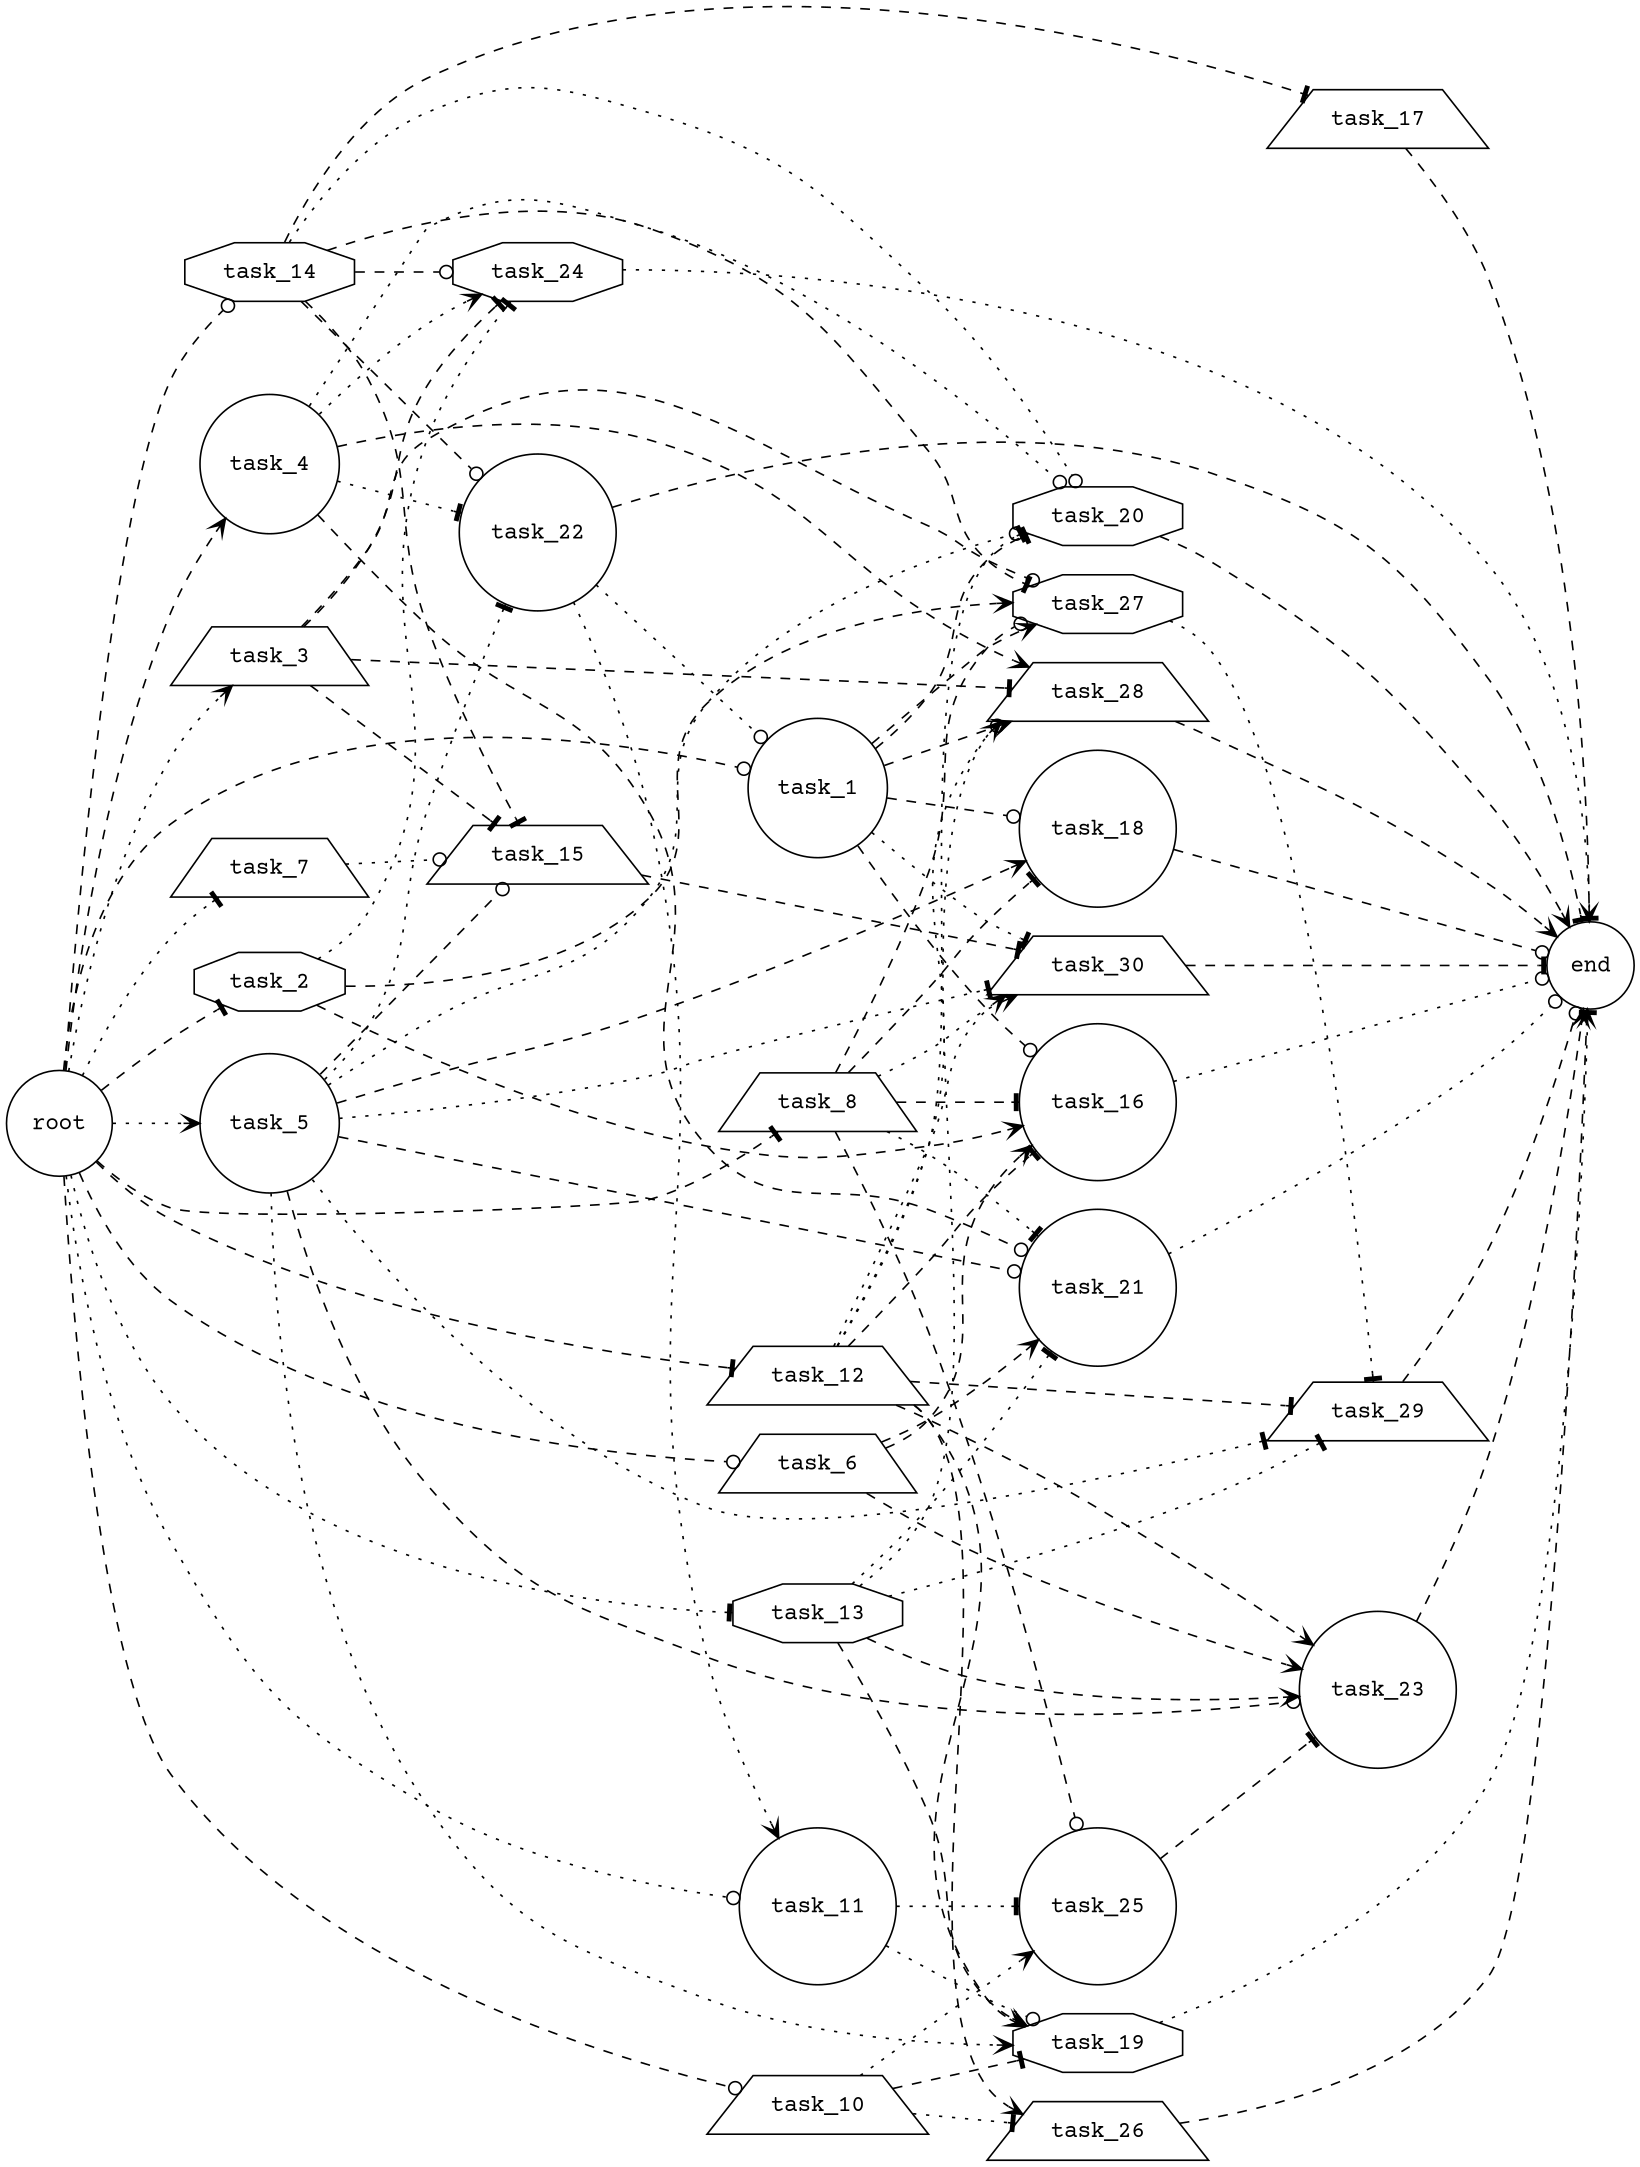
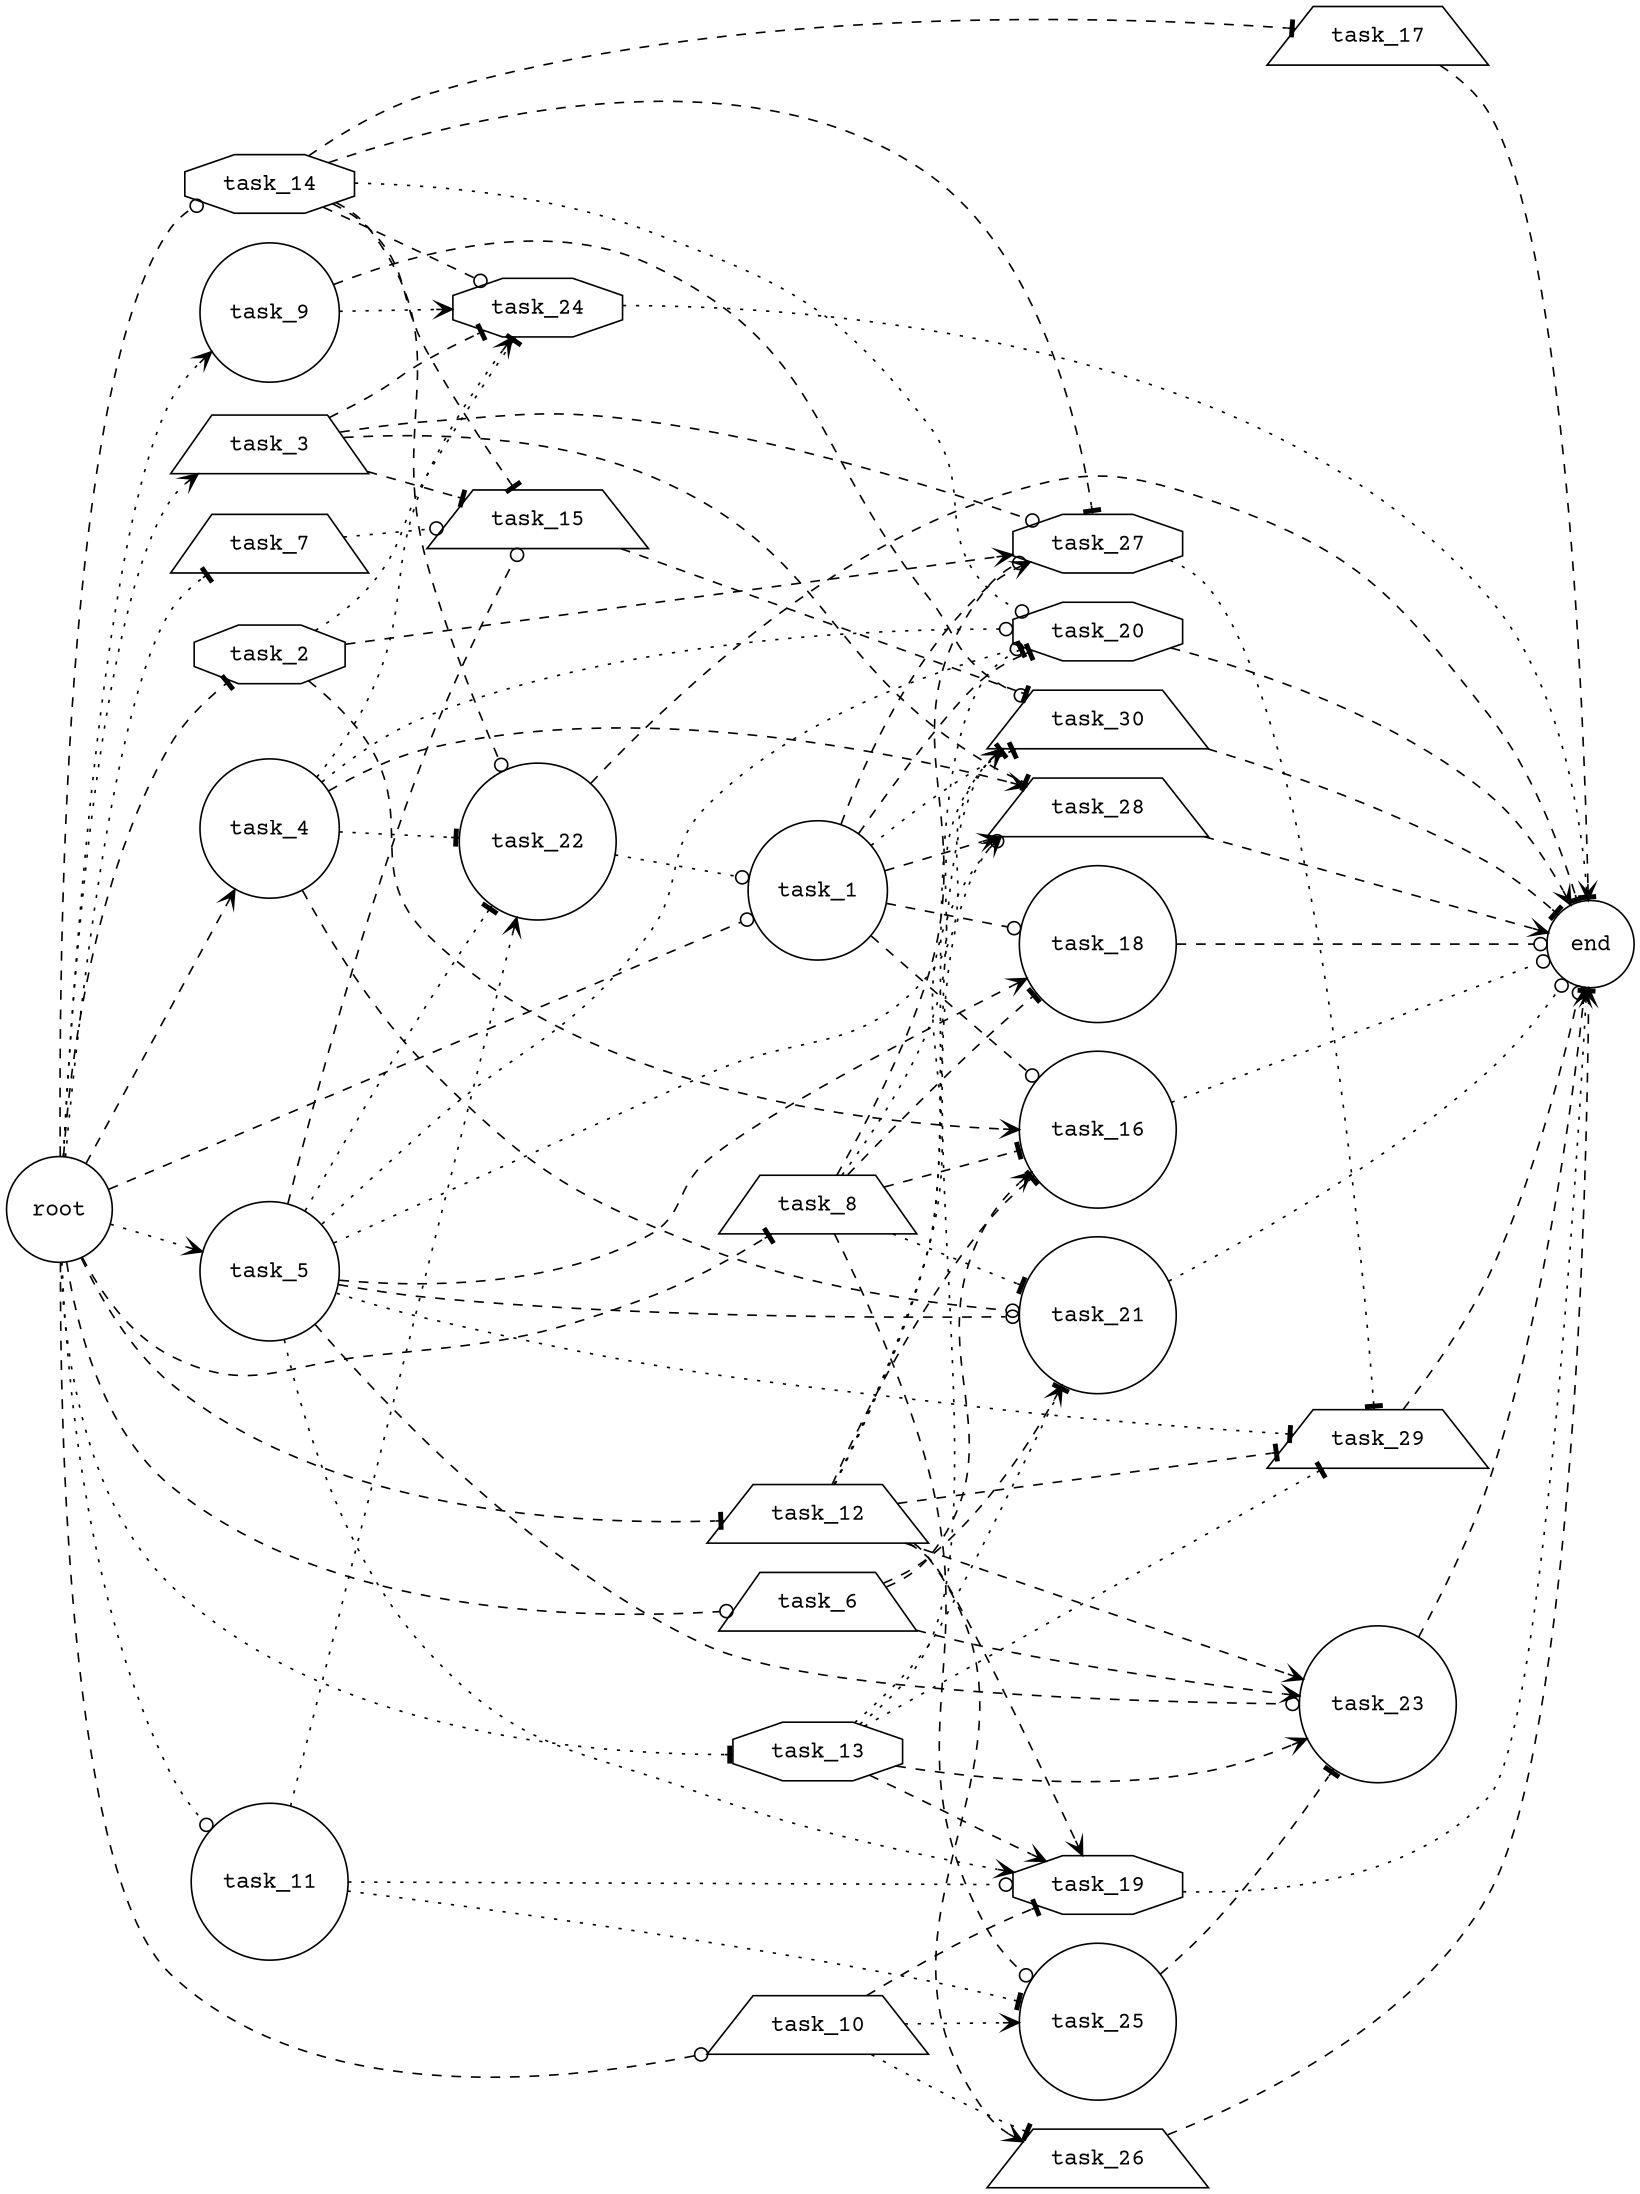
none -> (270, 313)
(675, 1244) -> (402, 1370)
